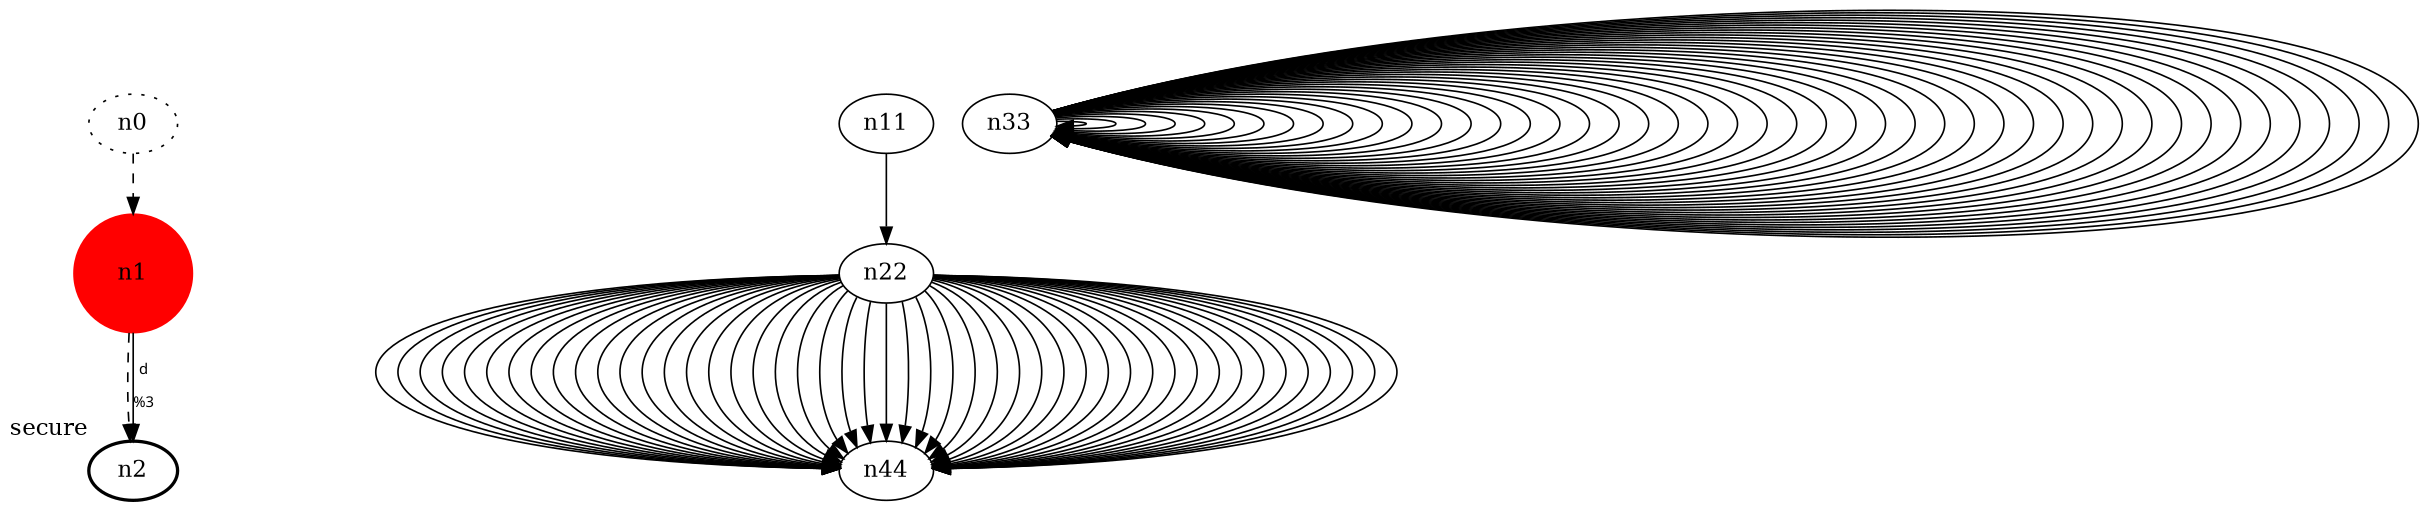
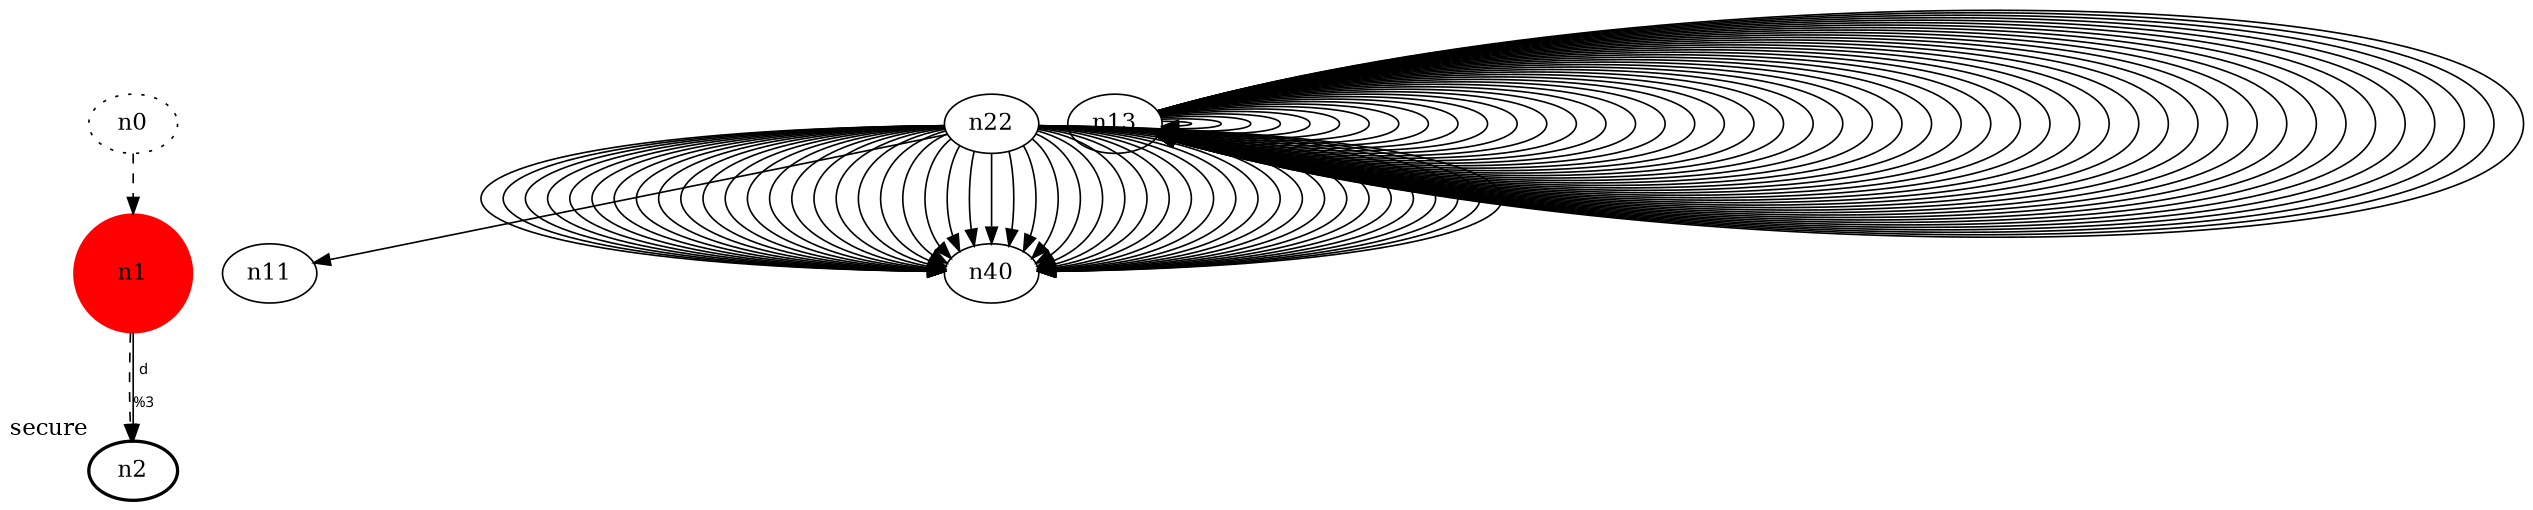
(1010, 124) -> (1115, 124)
(886, 190) -> (484, 228)
(886, 471) -> (992, 273)
